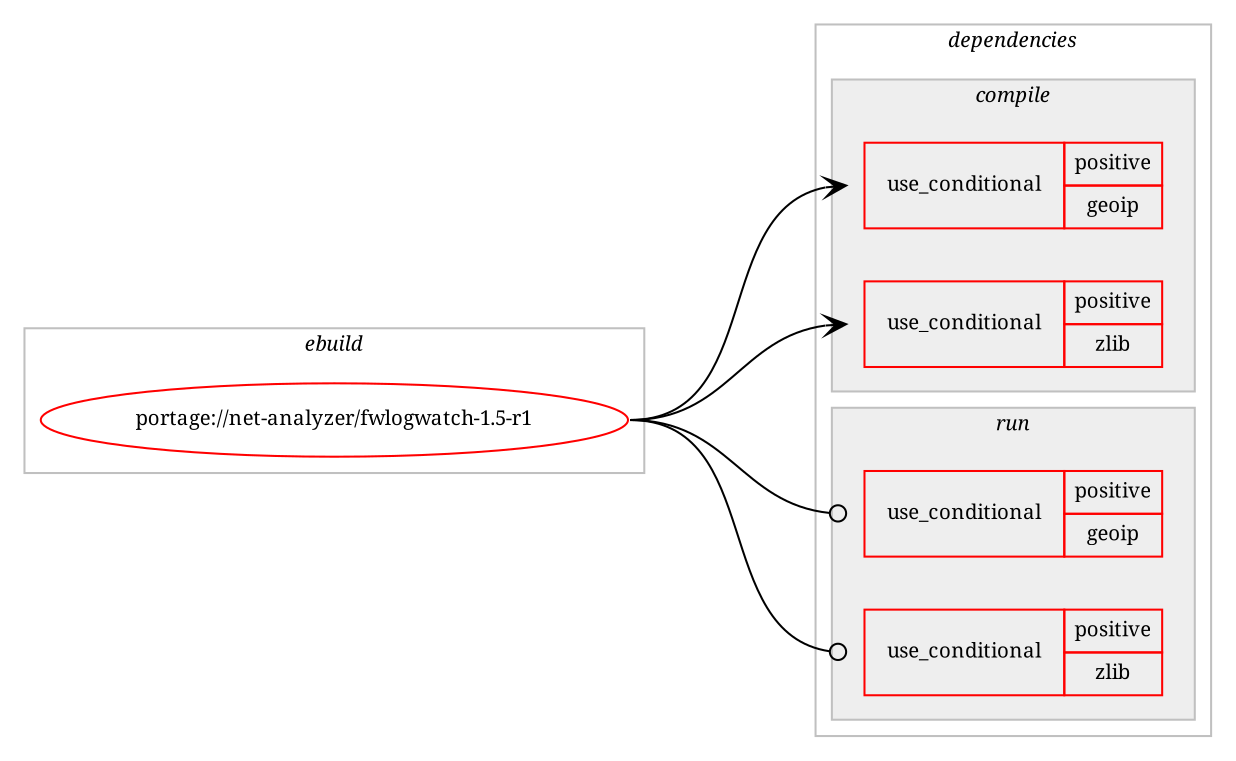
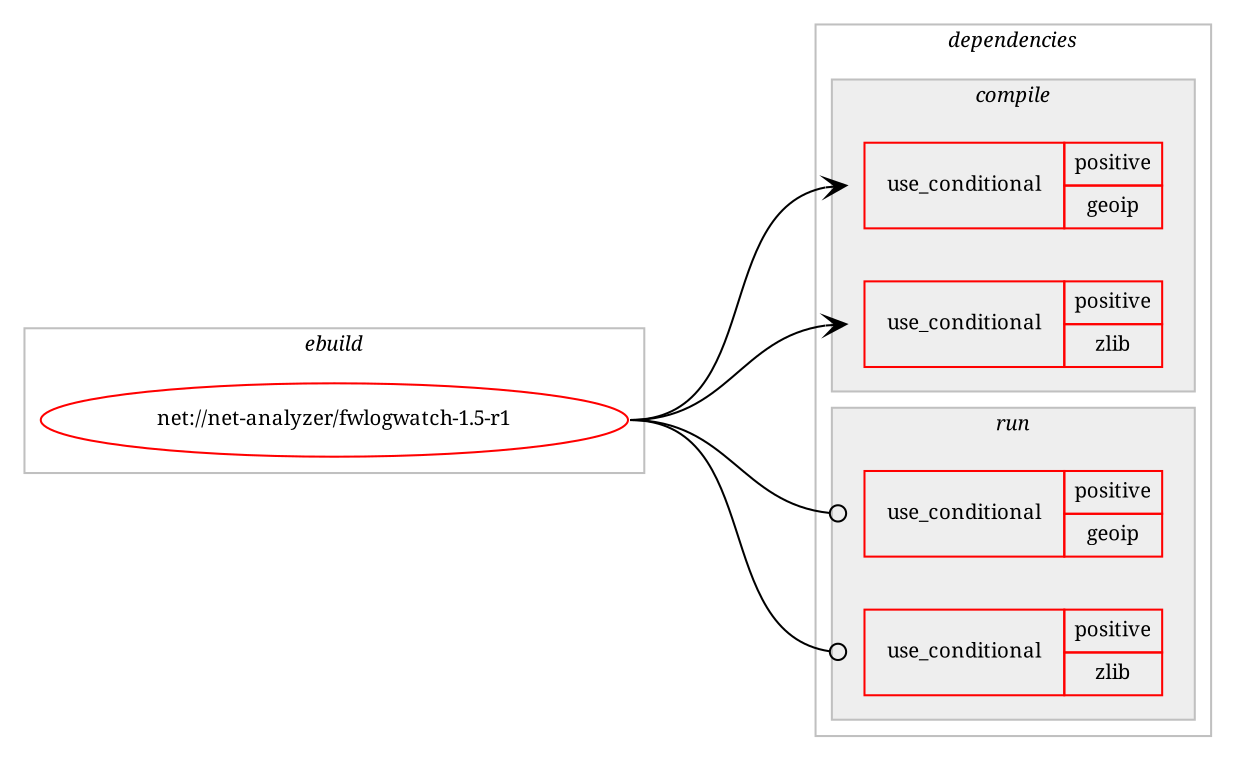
(334, 420) -> (334, 420)
